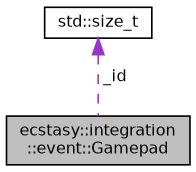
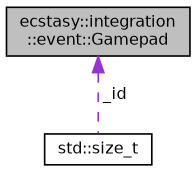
(98, 85) -> (98, 103)
